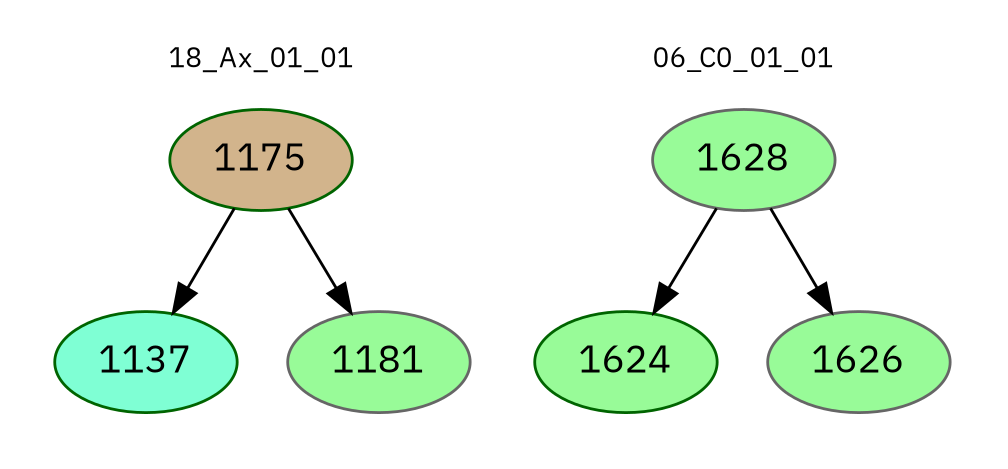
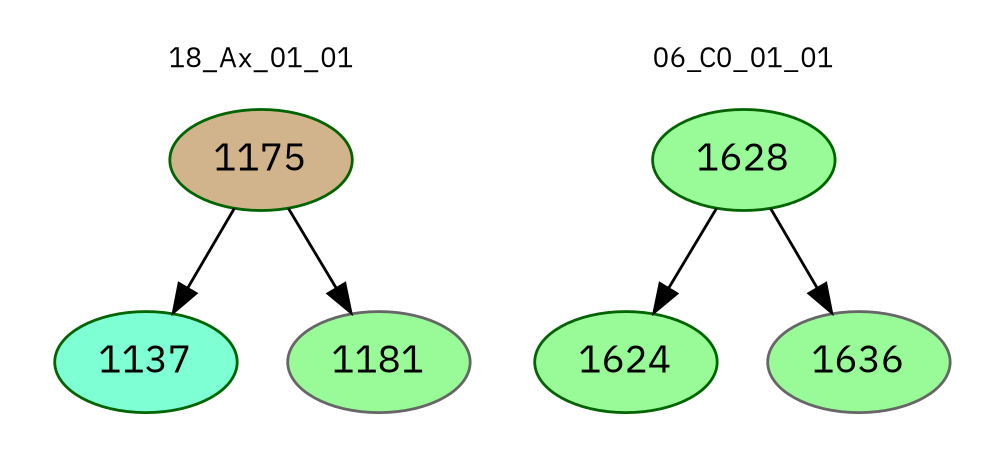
(744, 160) -> (744, 160)
(859, 362) -> (859, 362)
